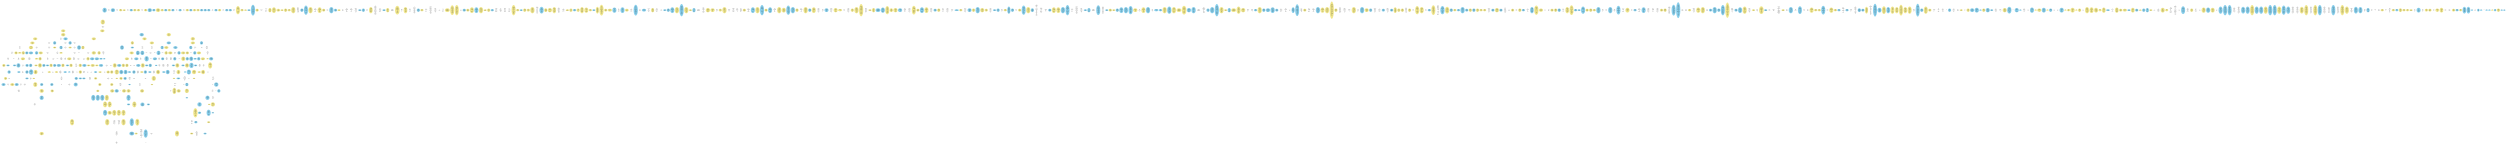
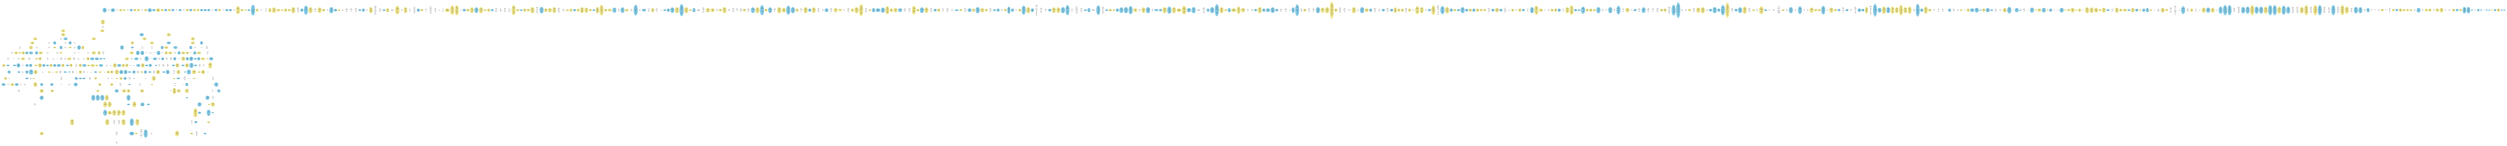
(874, 10) -> (874, 10)
(112, 91) -> none
